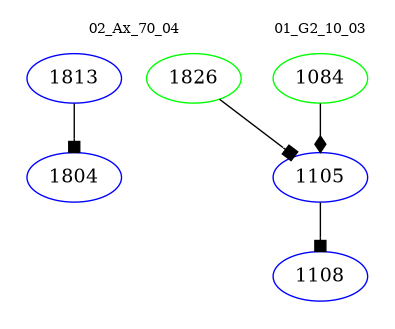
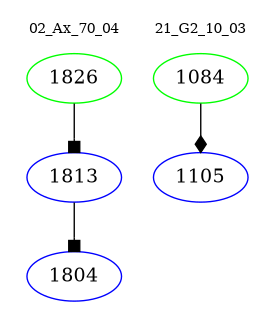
(320, 30) -> (201, 30)
(243, 117) -> (74, 121)
(320, 276) -> none
